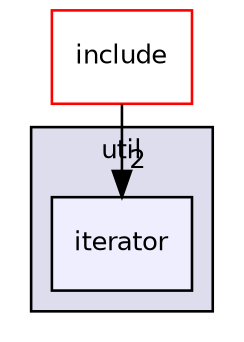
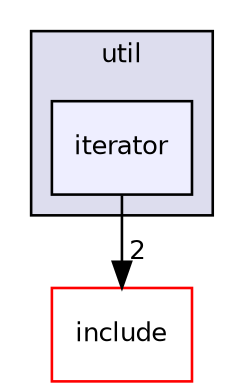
(122, 143) -> (122, 232)
